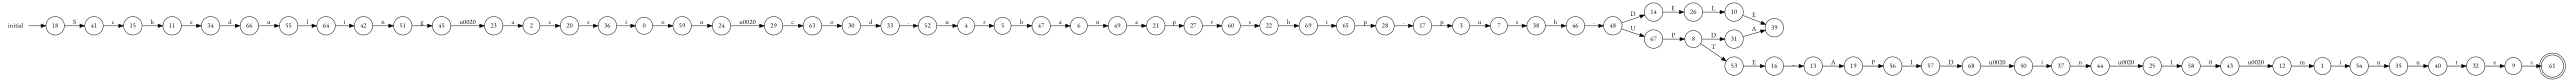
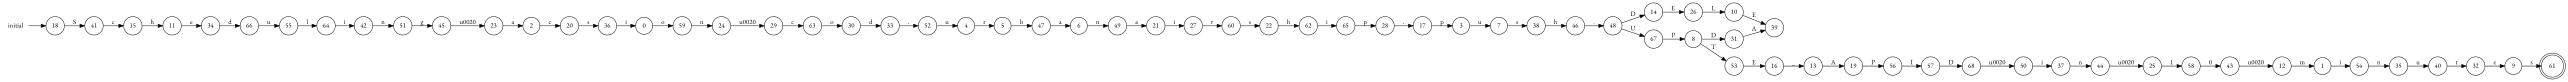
(1175, 22) -> (1175, 22)
(1308, 26) -> (1308, 26)
